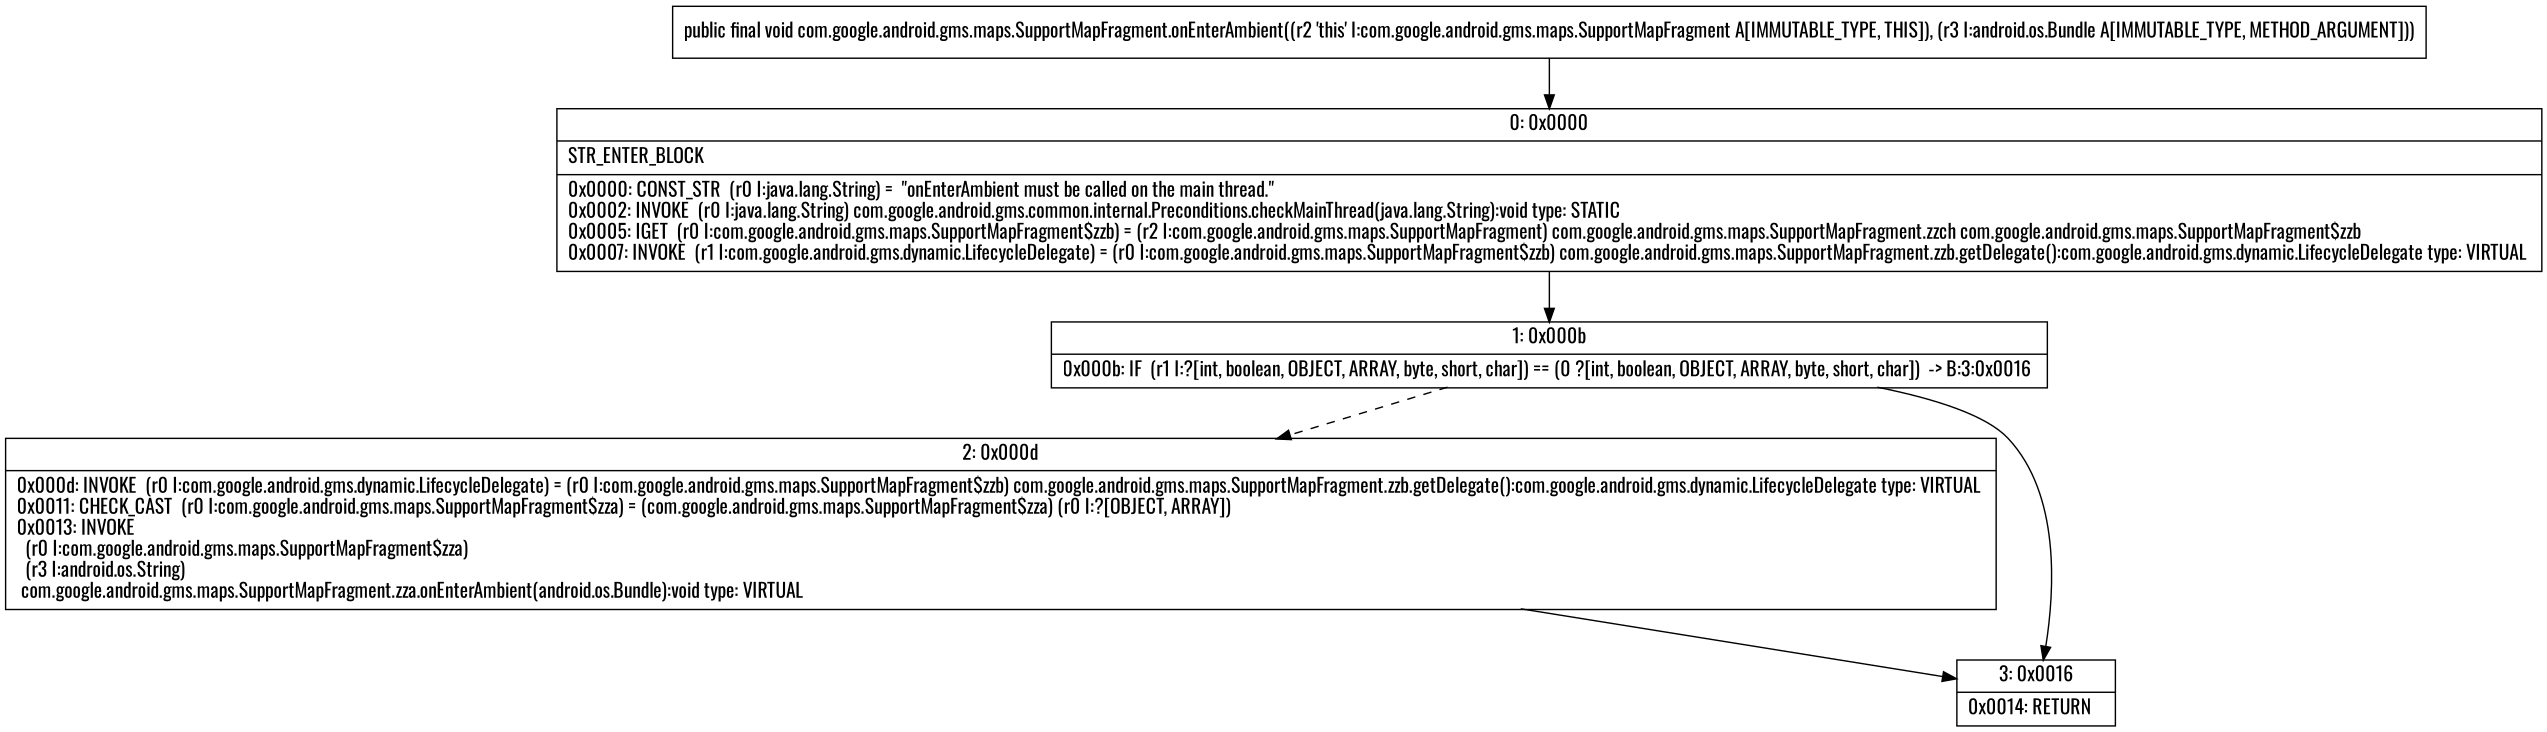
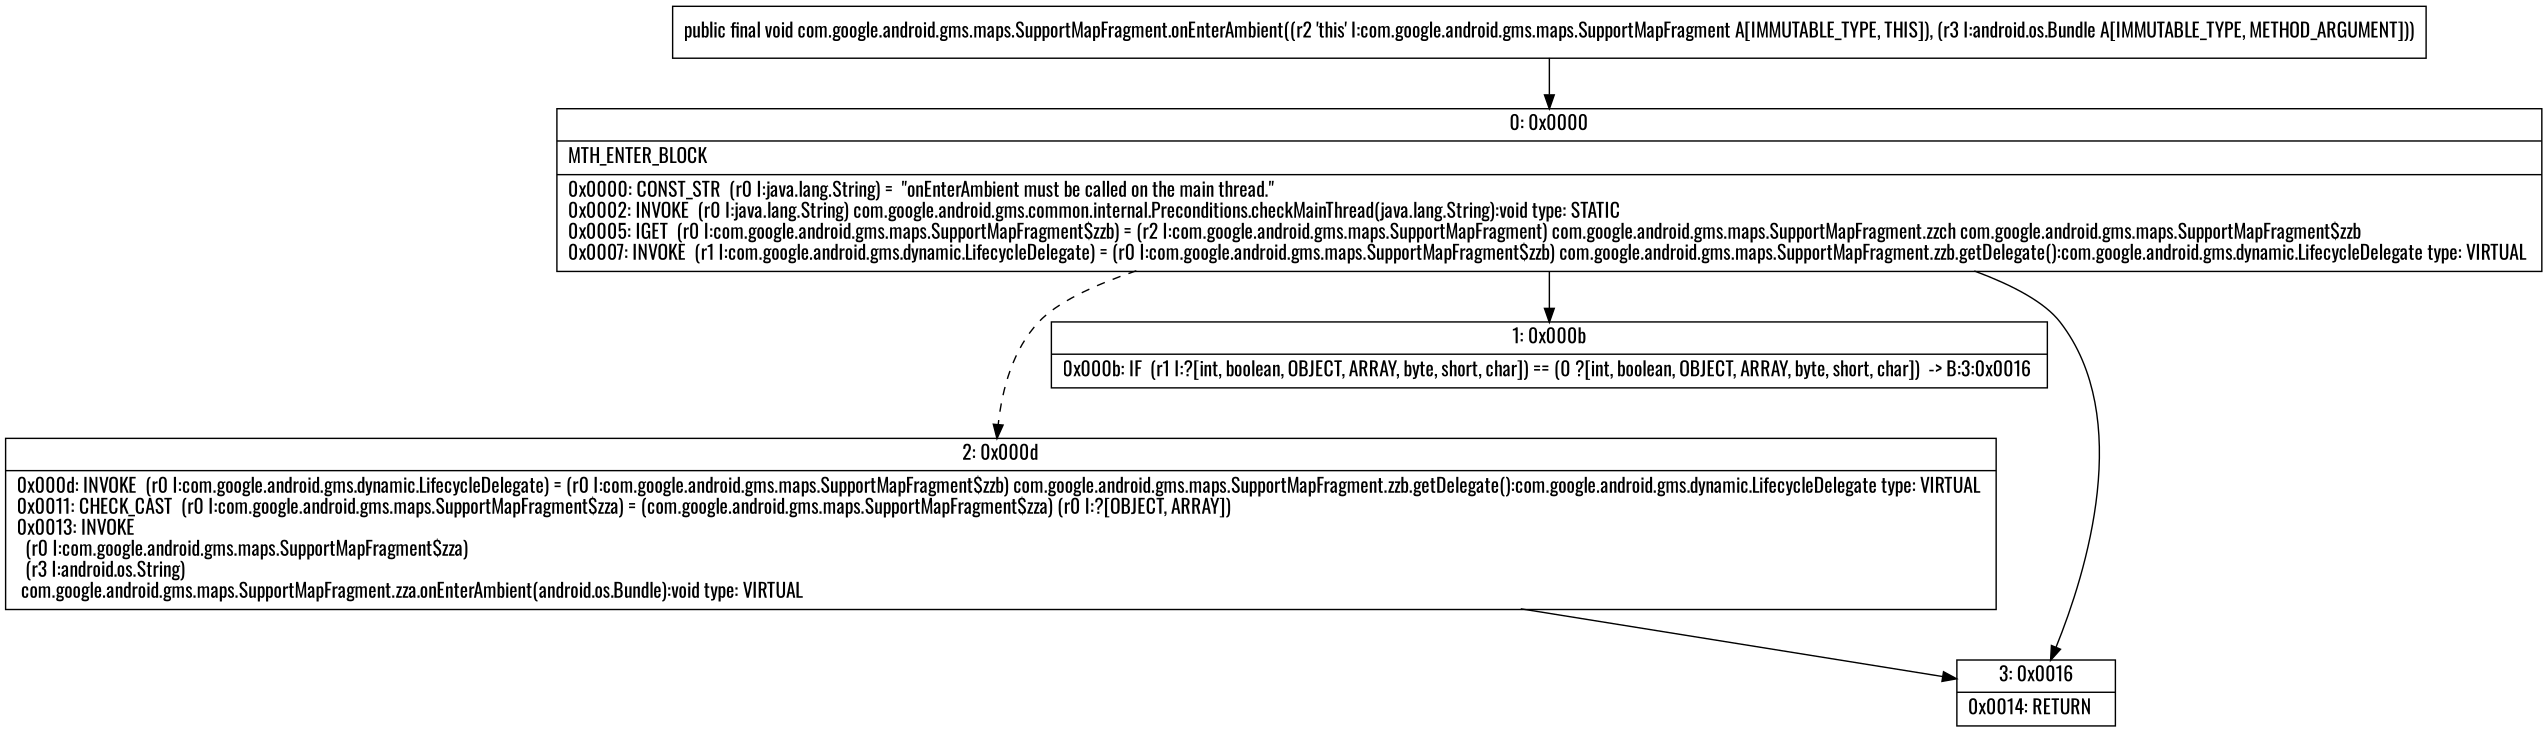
(636, 157) -> (638, 157)
(1369, 411) -> (1038, 322)
(2029, 470) -> (2098, 433)
